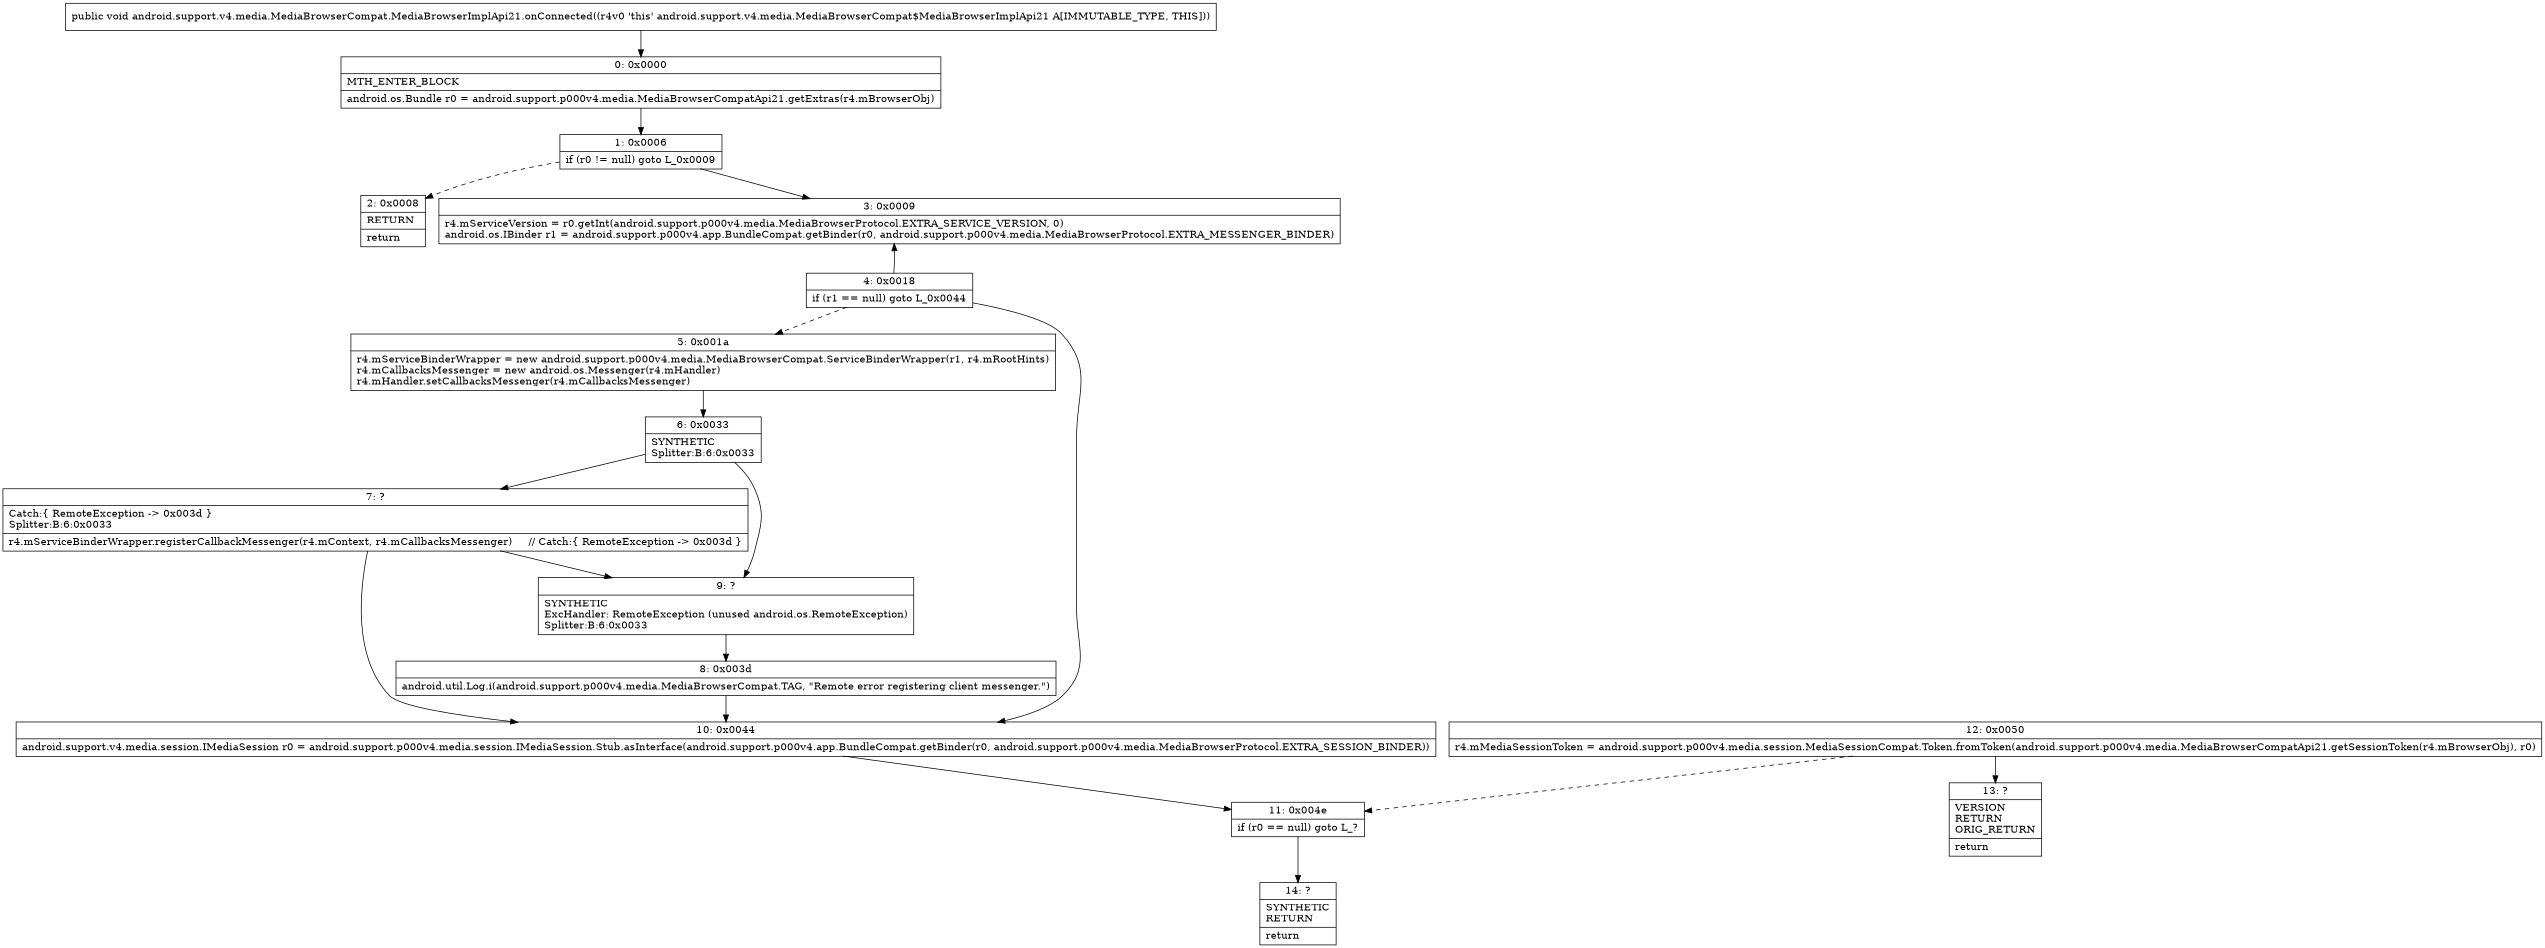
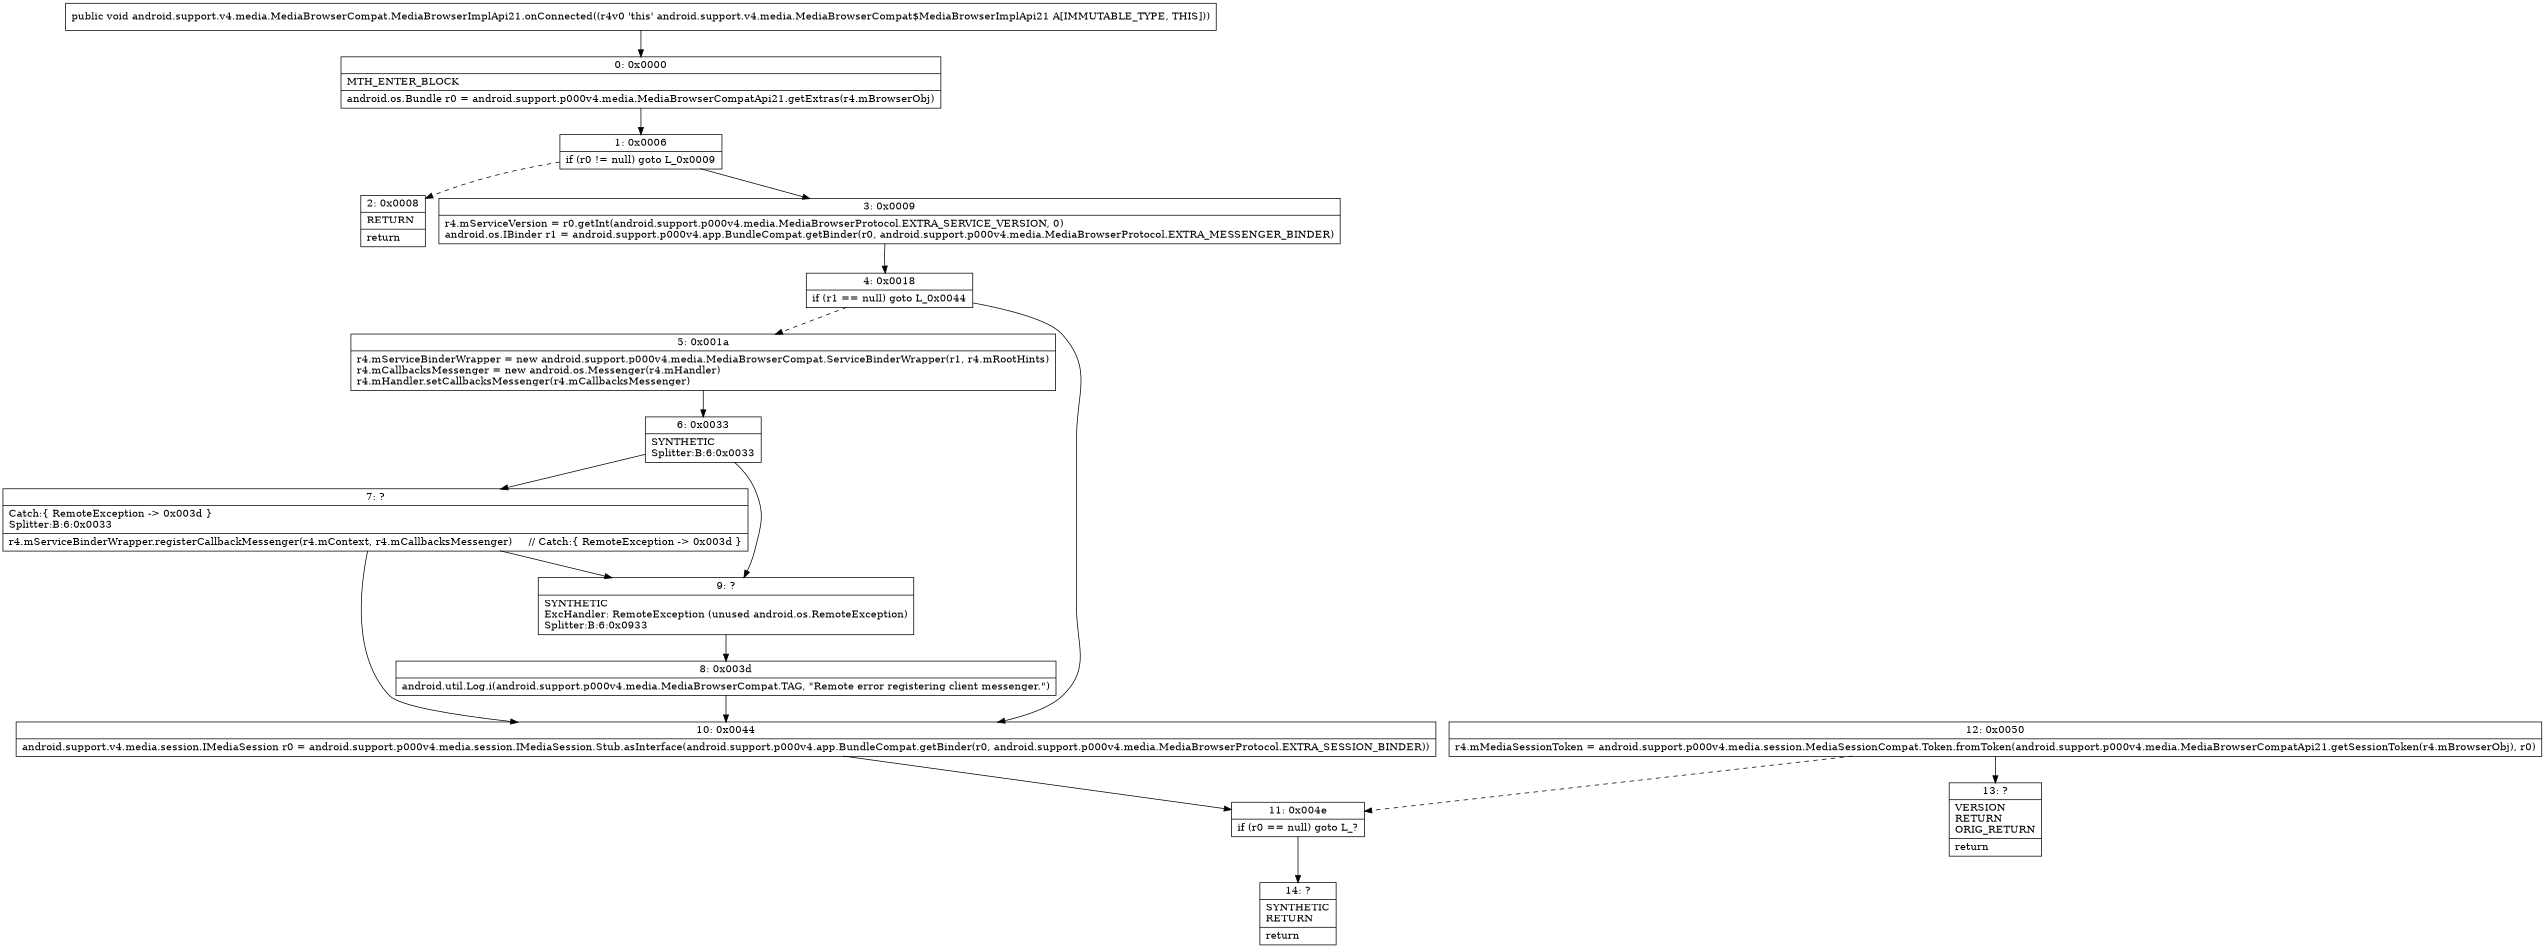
(894, 262) -> (885, 255)
(596, 626) -> (596, 626)
